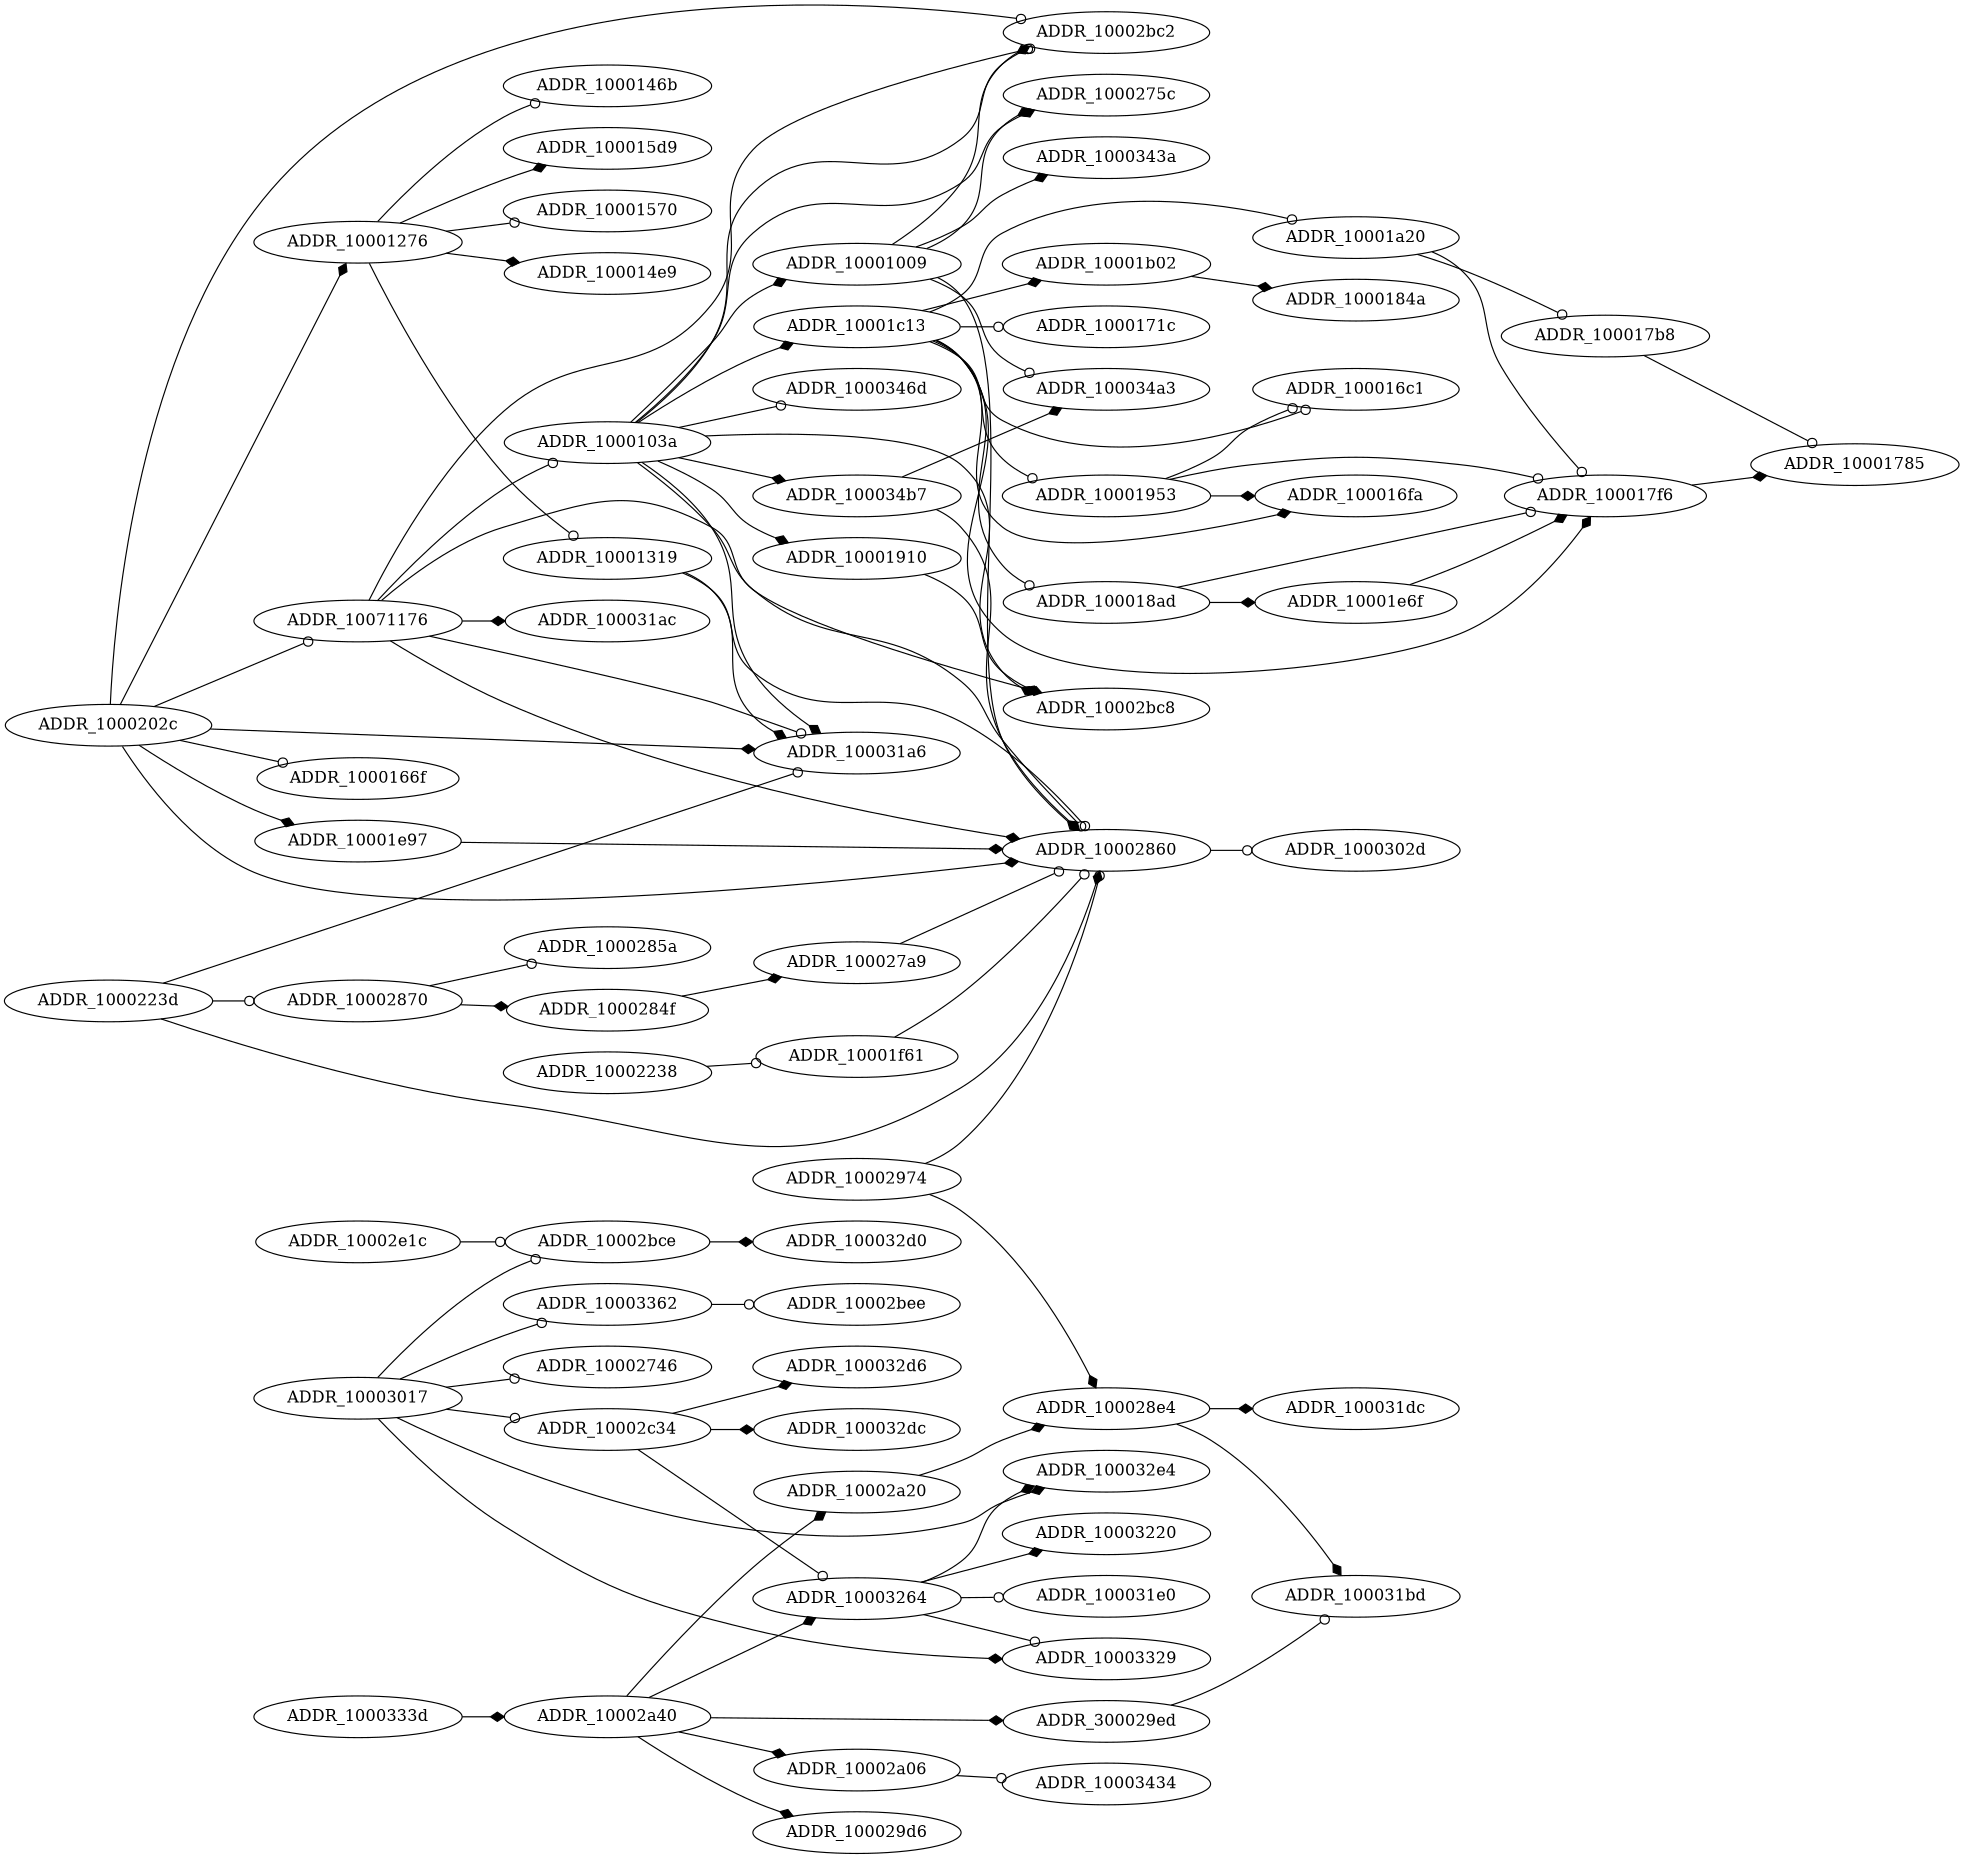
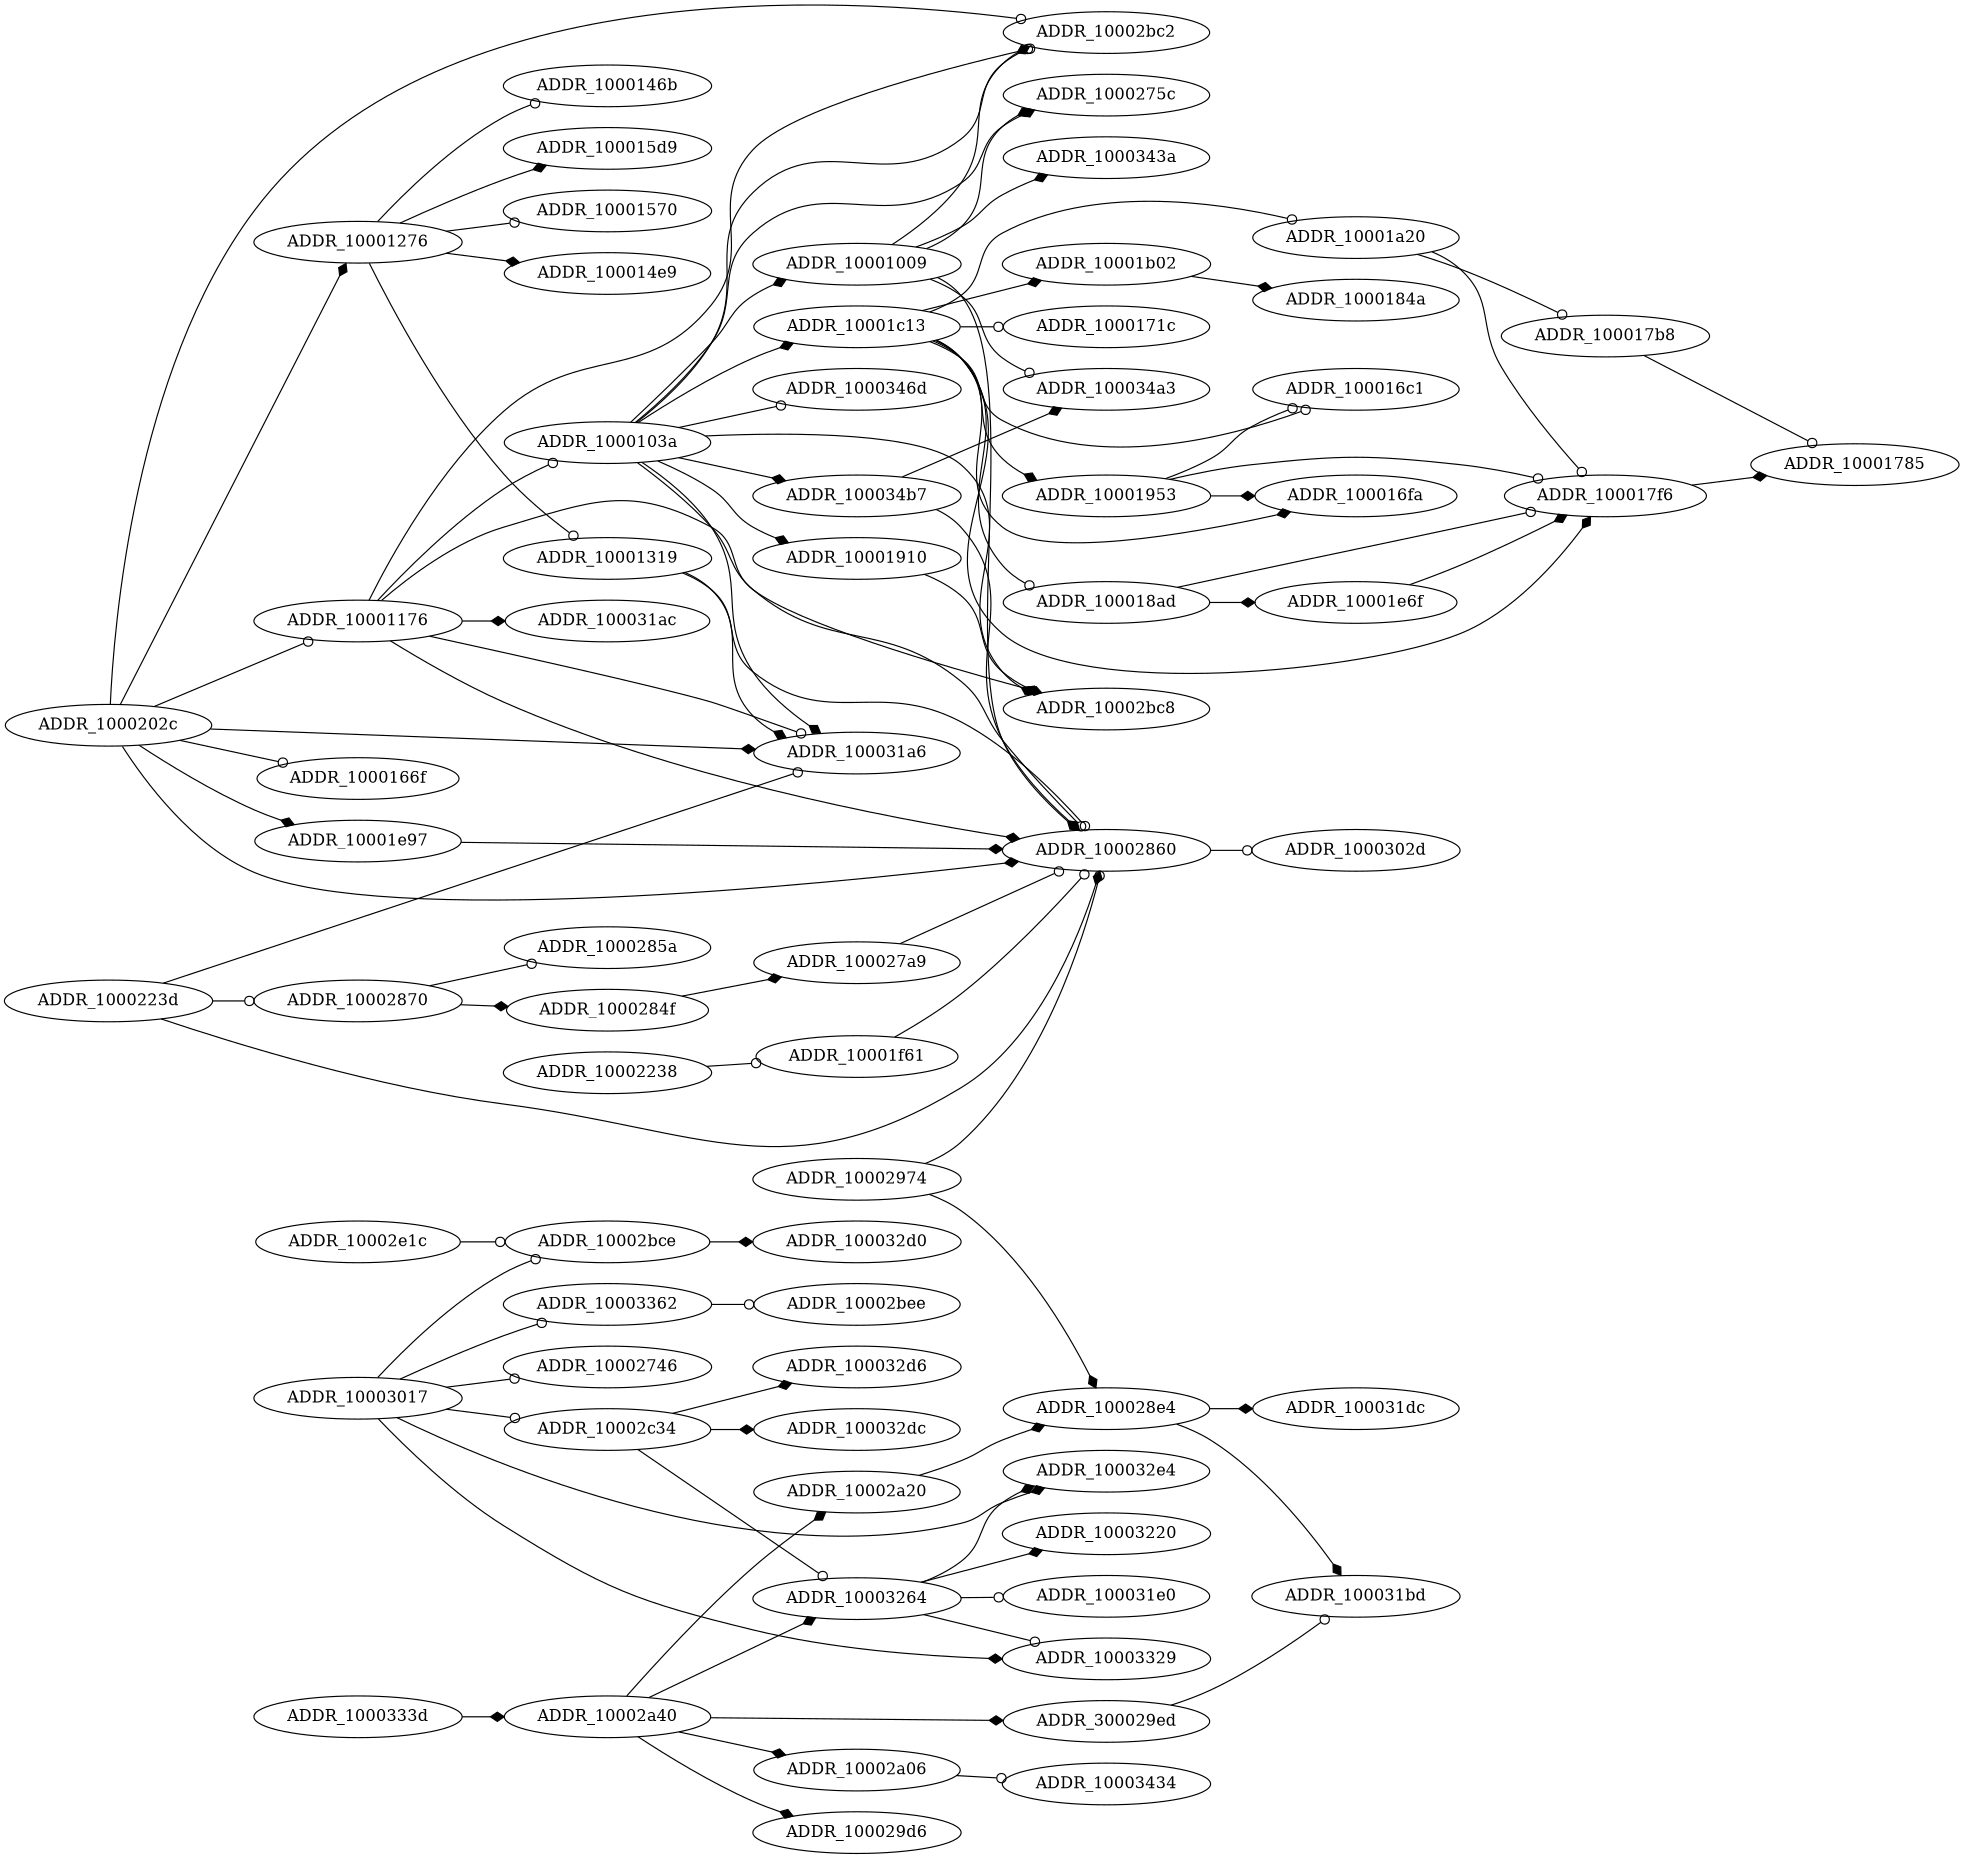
(982, 407) -> (982, 405)
(358, 621) -> (358, 621)
